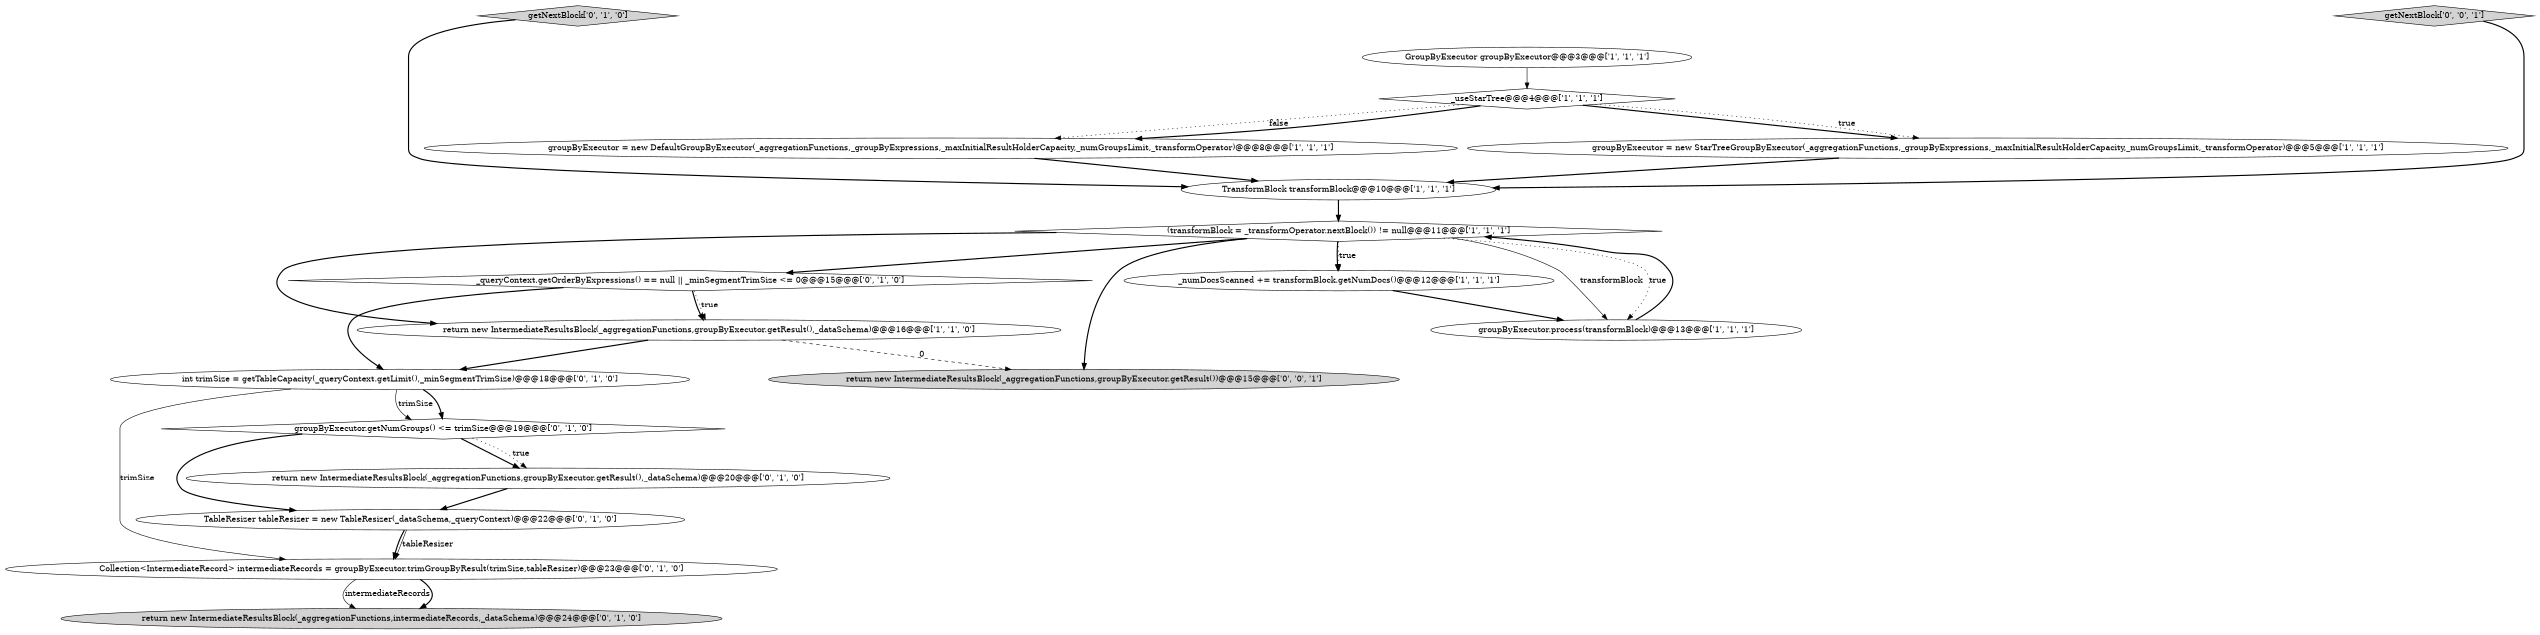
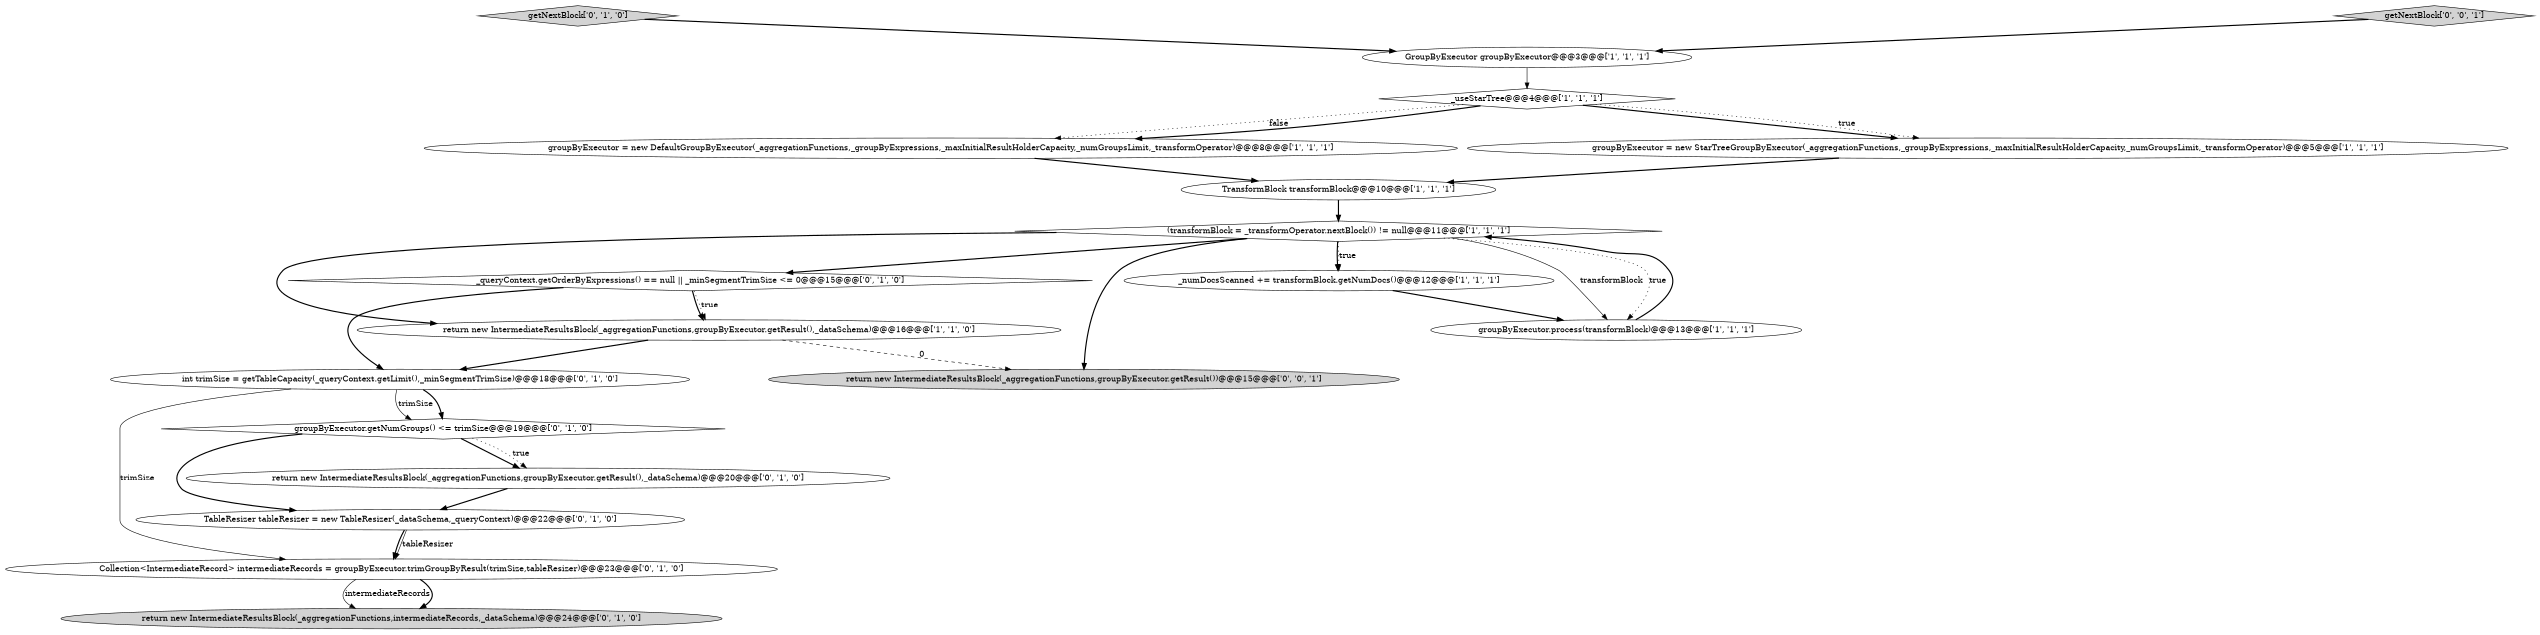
(687, 175) -> (1017, 35)
(2090, 179) -> (2015, 35)
